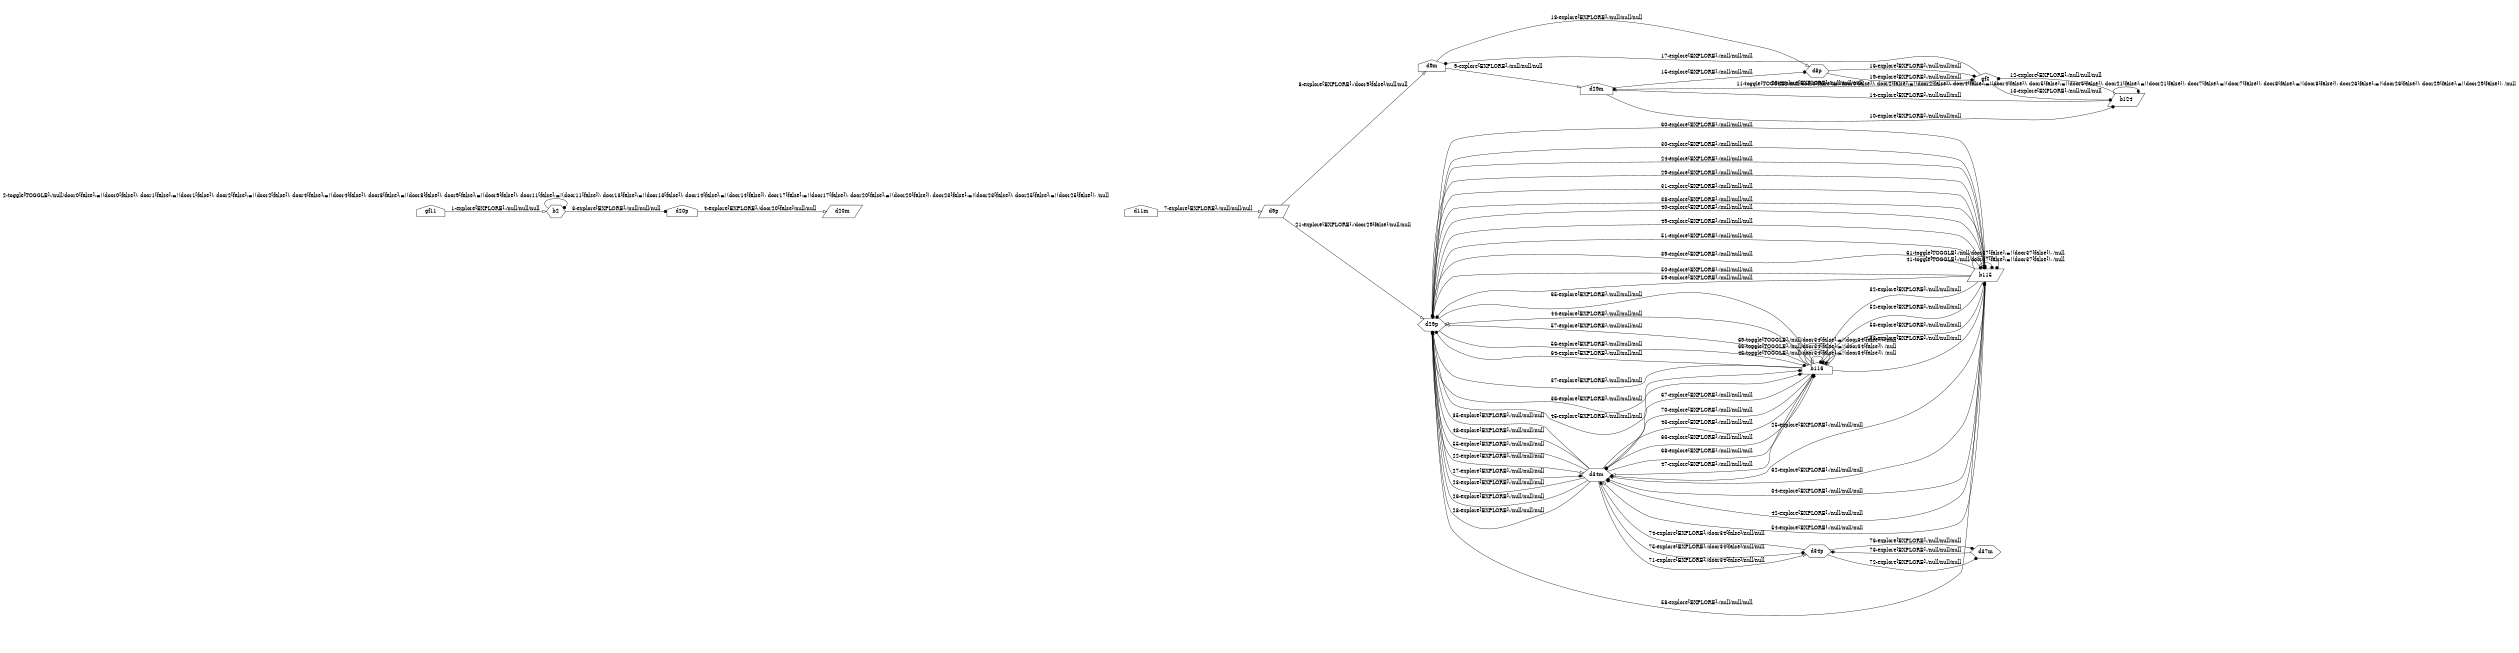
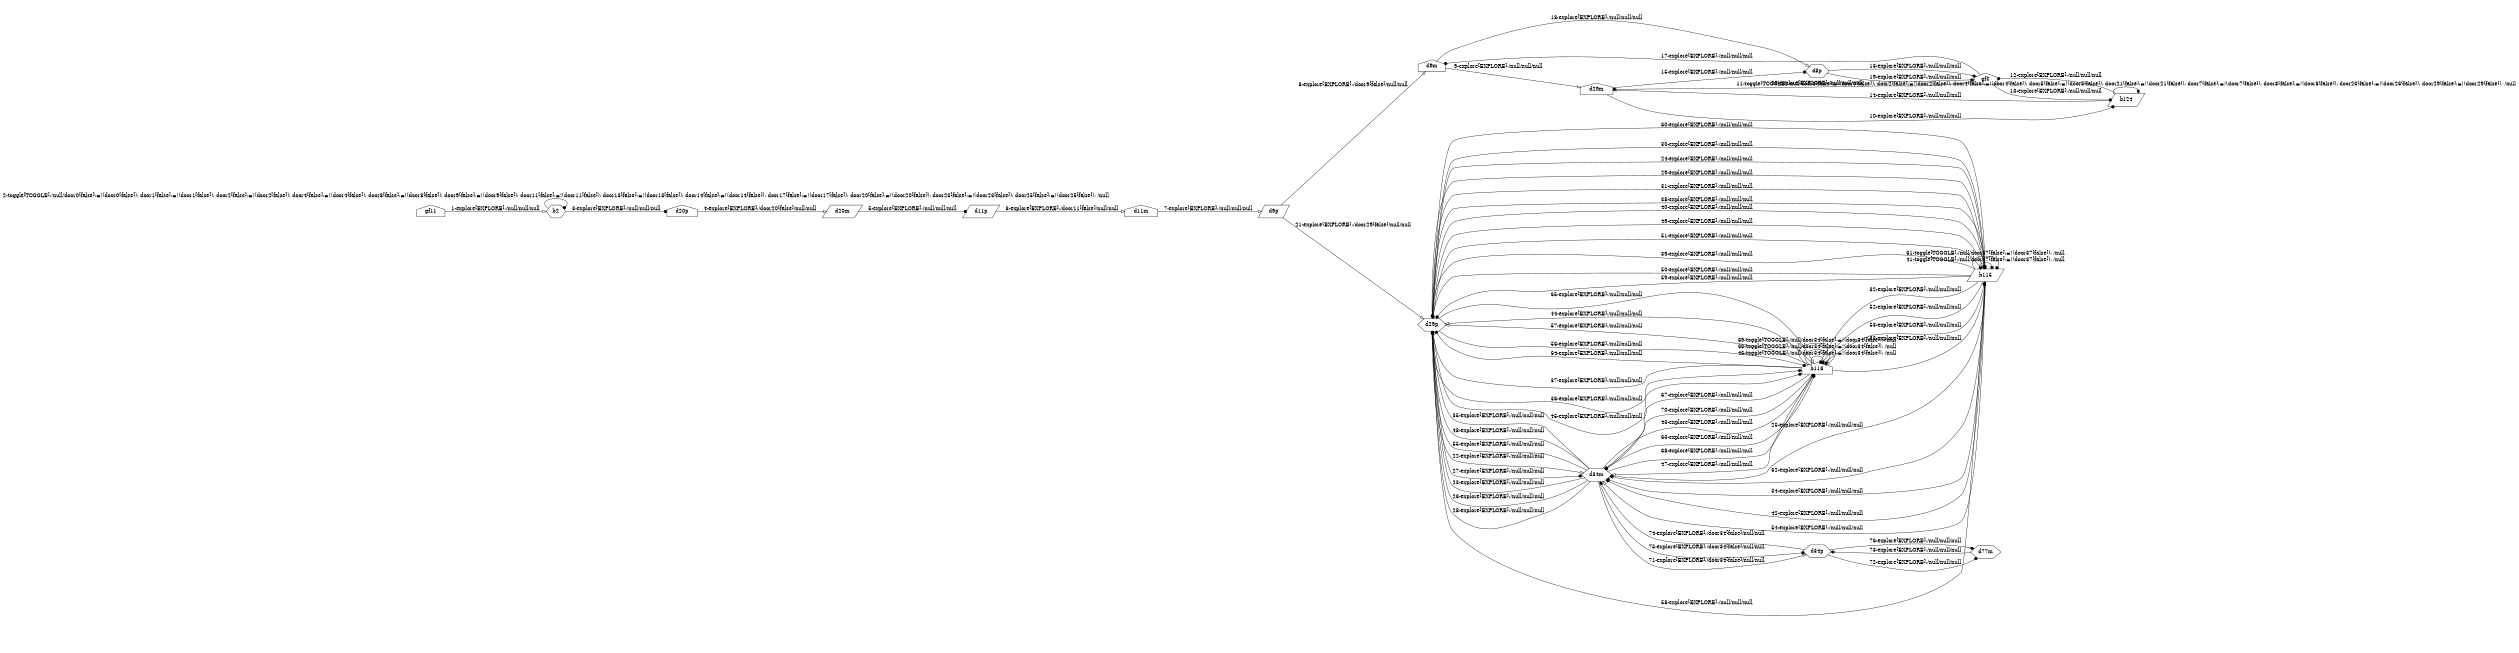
none -> (981, 211)
(1986, 552) -> (1986, 552)
